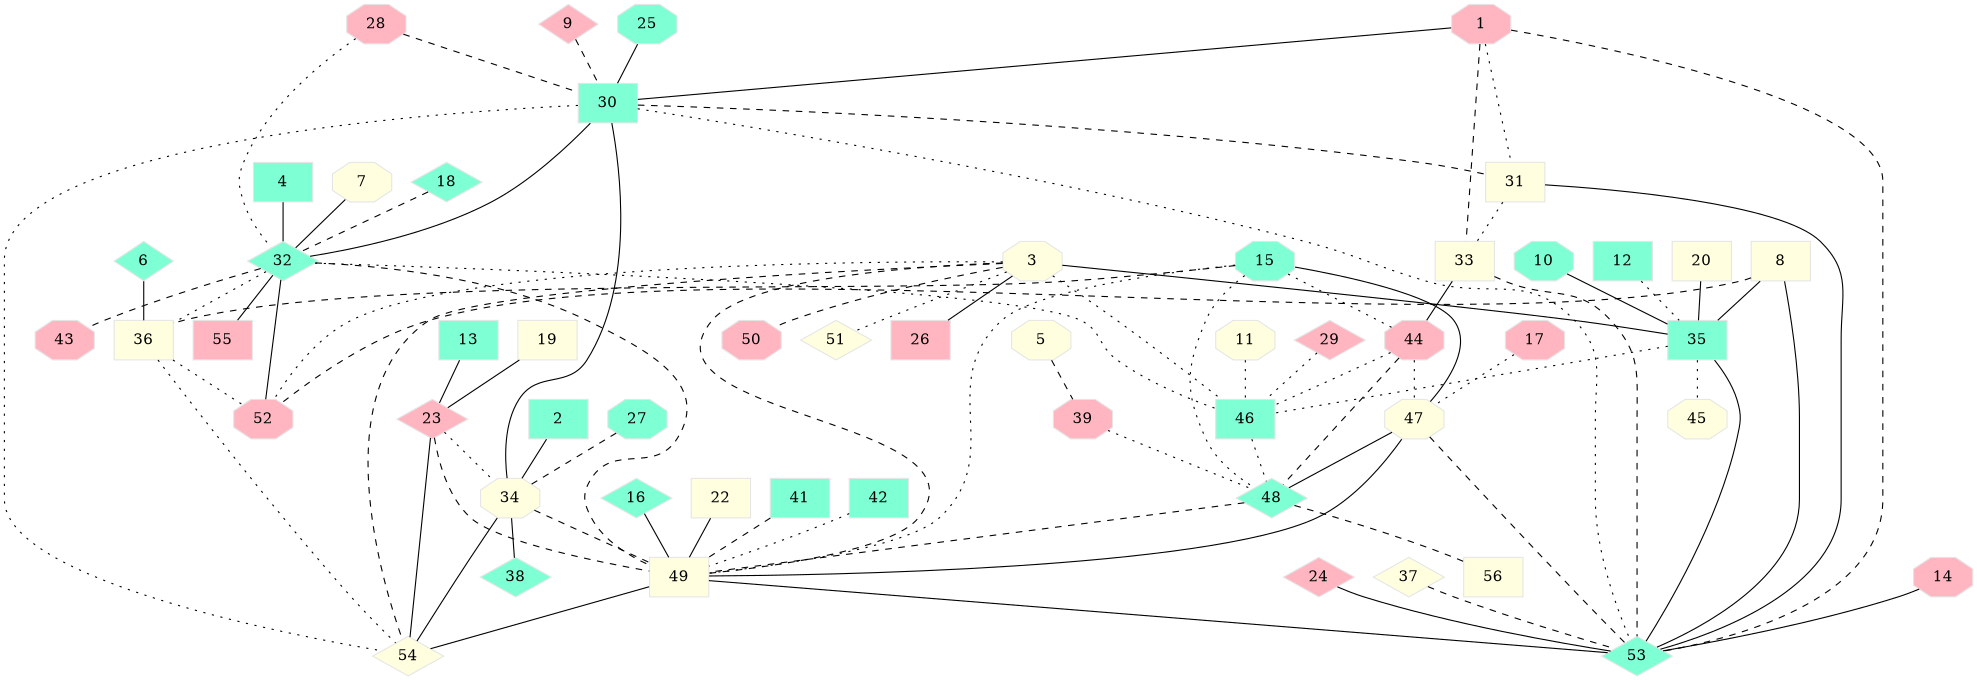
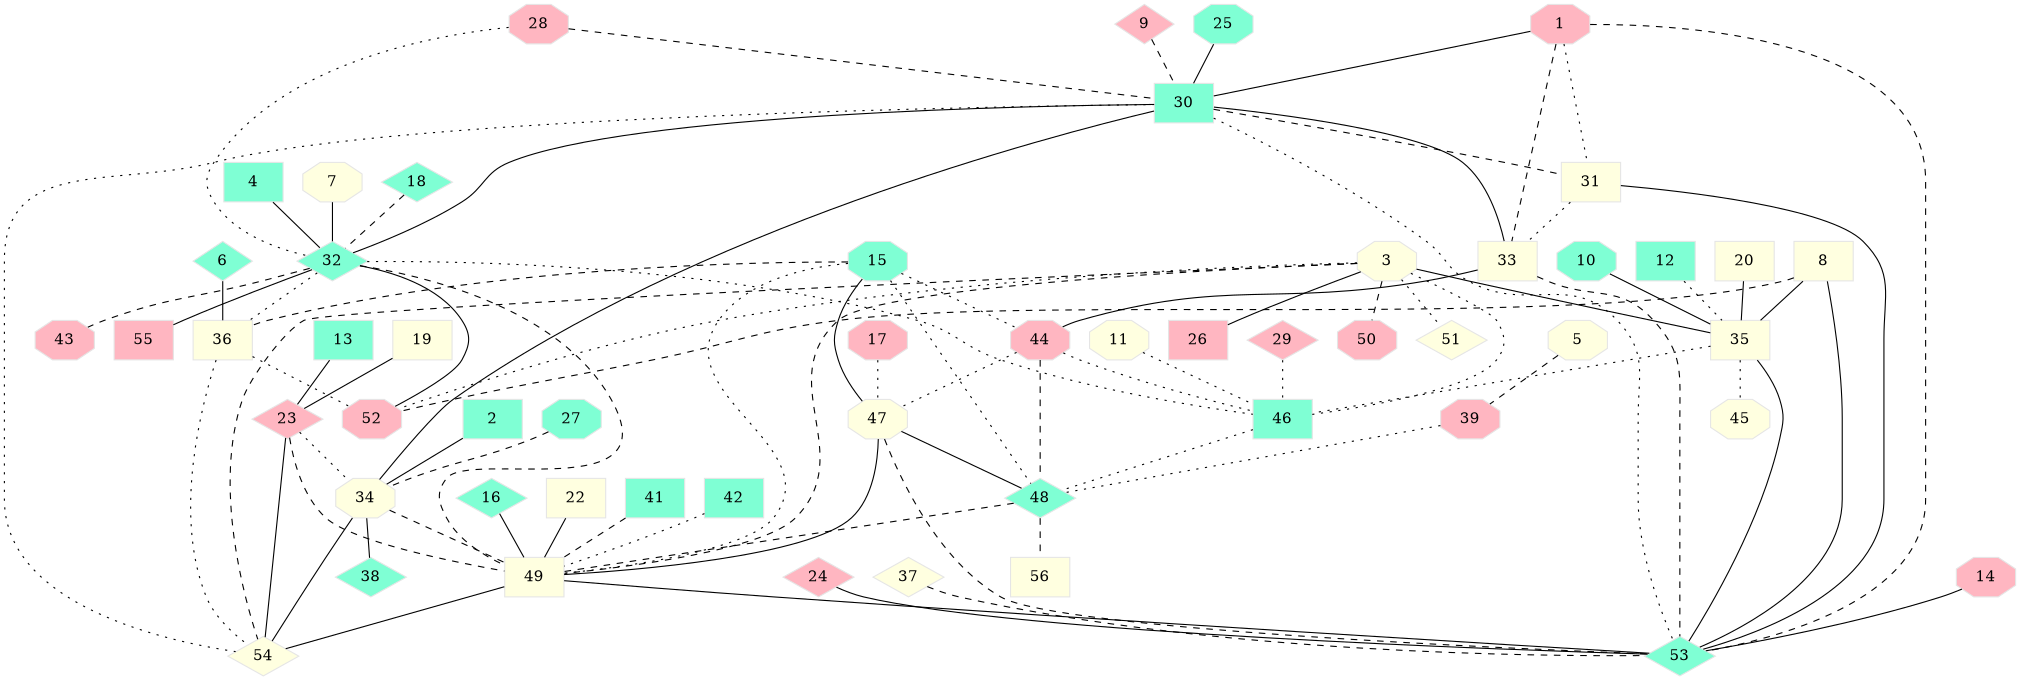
none -> (1360, 128)
(1697, 340) -> (1740, 340)
